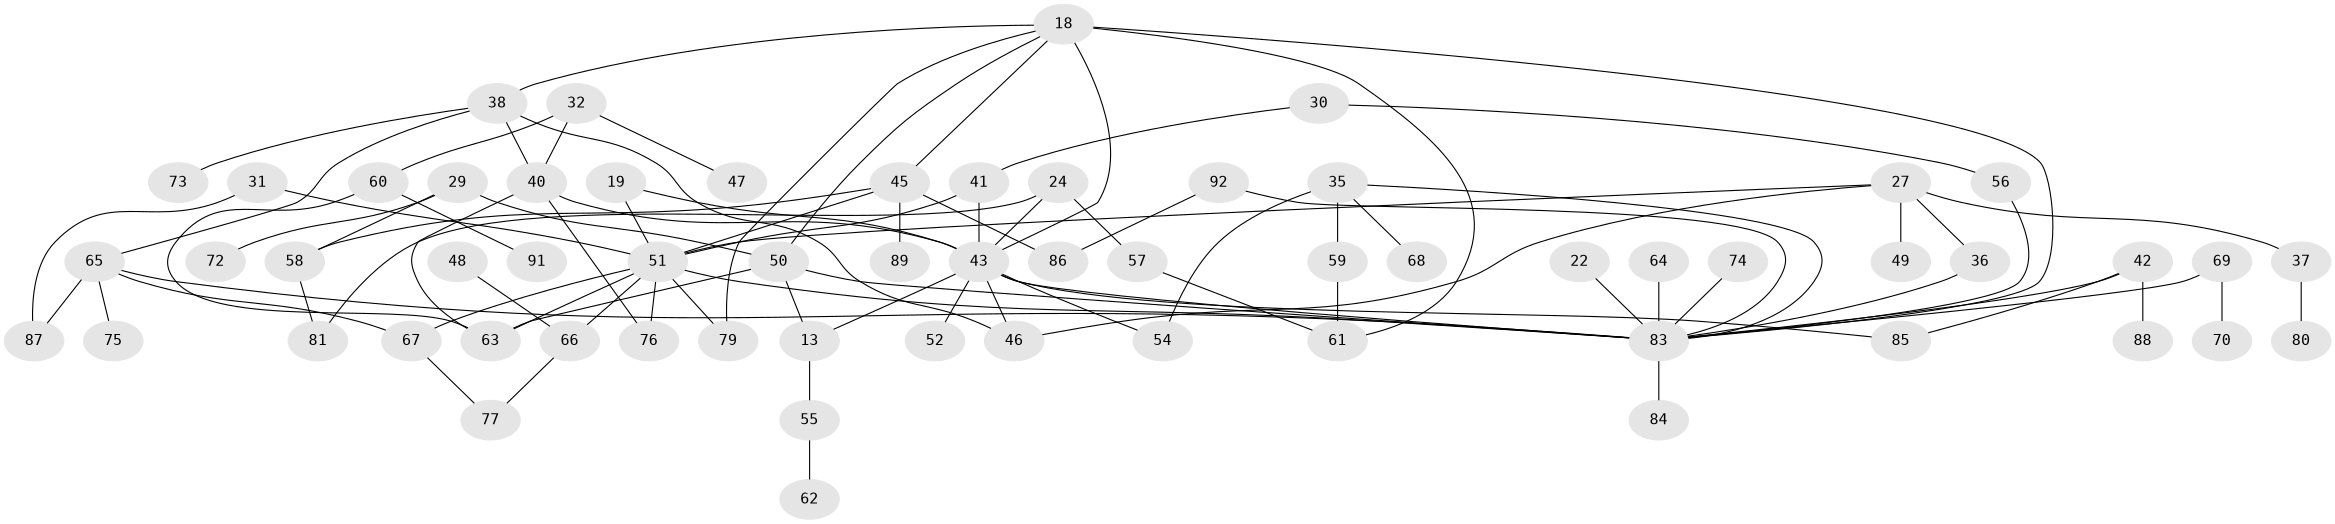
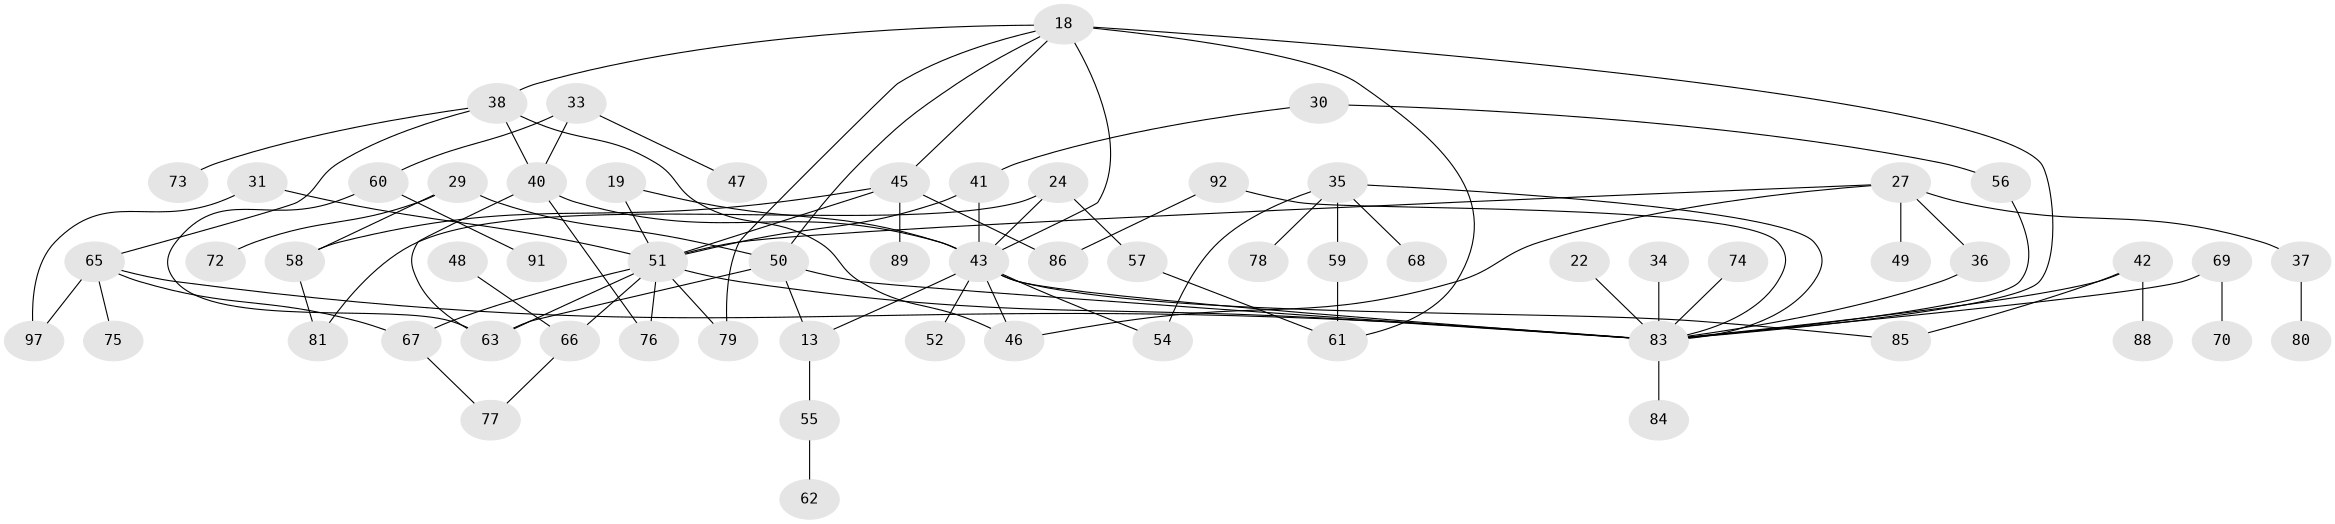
(576, 103) -> (576, 103)
none -> (1258, 262)
(1659, 262) -> (1659, 262)
(34, 341) -> (34, 341)
